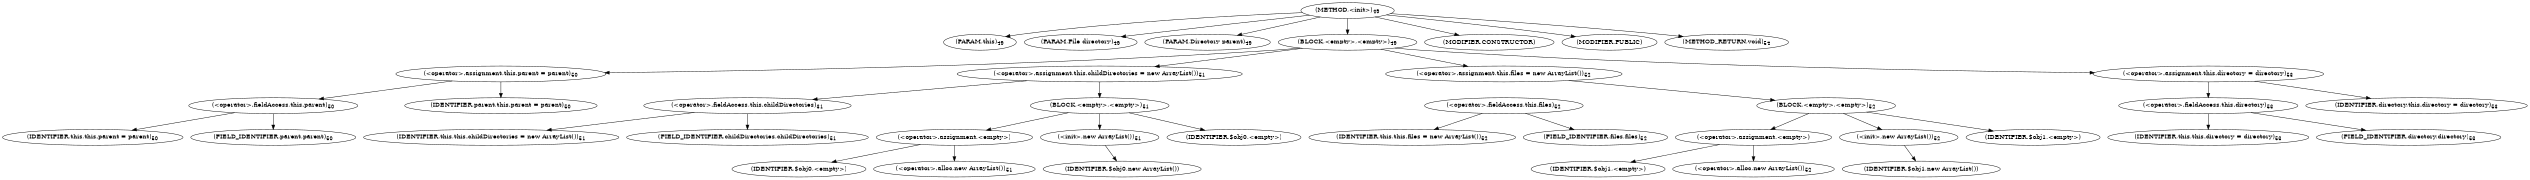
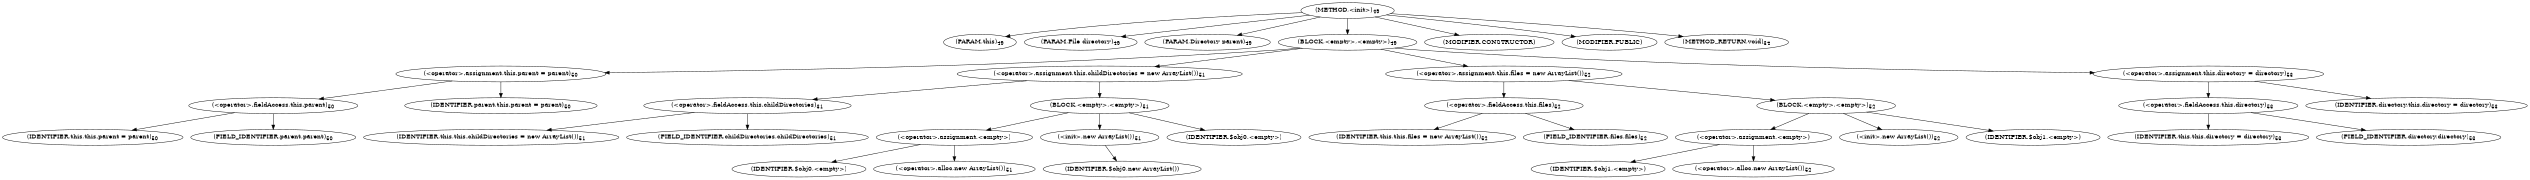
(1767, 42) -> (1767, 42)
none -> (1504, 88)
(1921, 169) -> none
